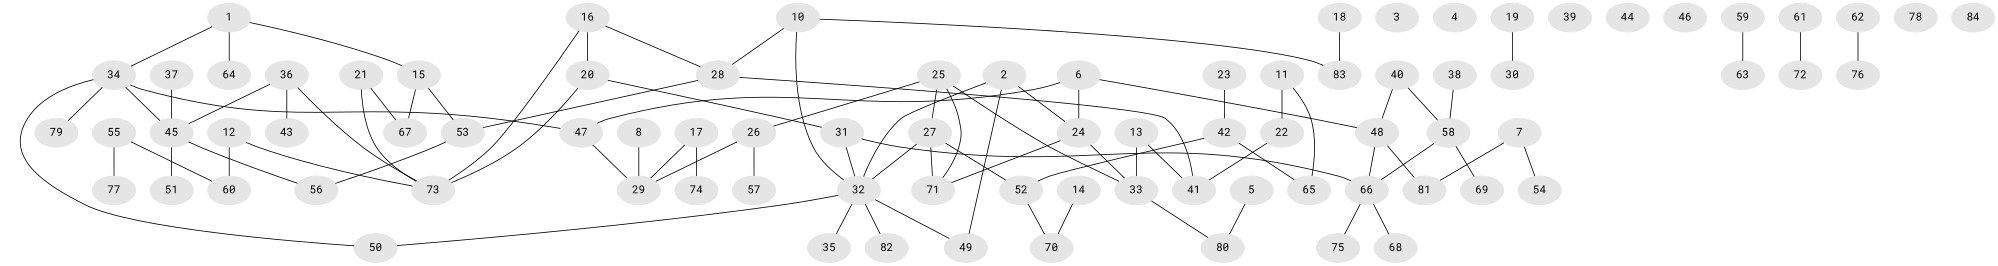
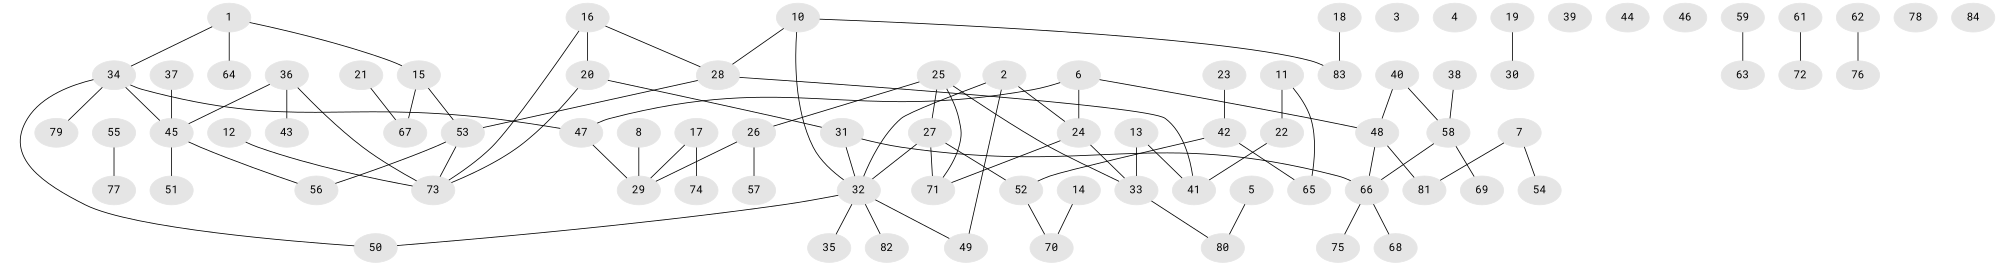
(375, 144) -> (448, 162)
(229, 190) -> none
